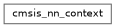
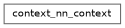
(58, 14) -> (62, 14)
